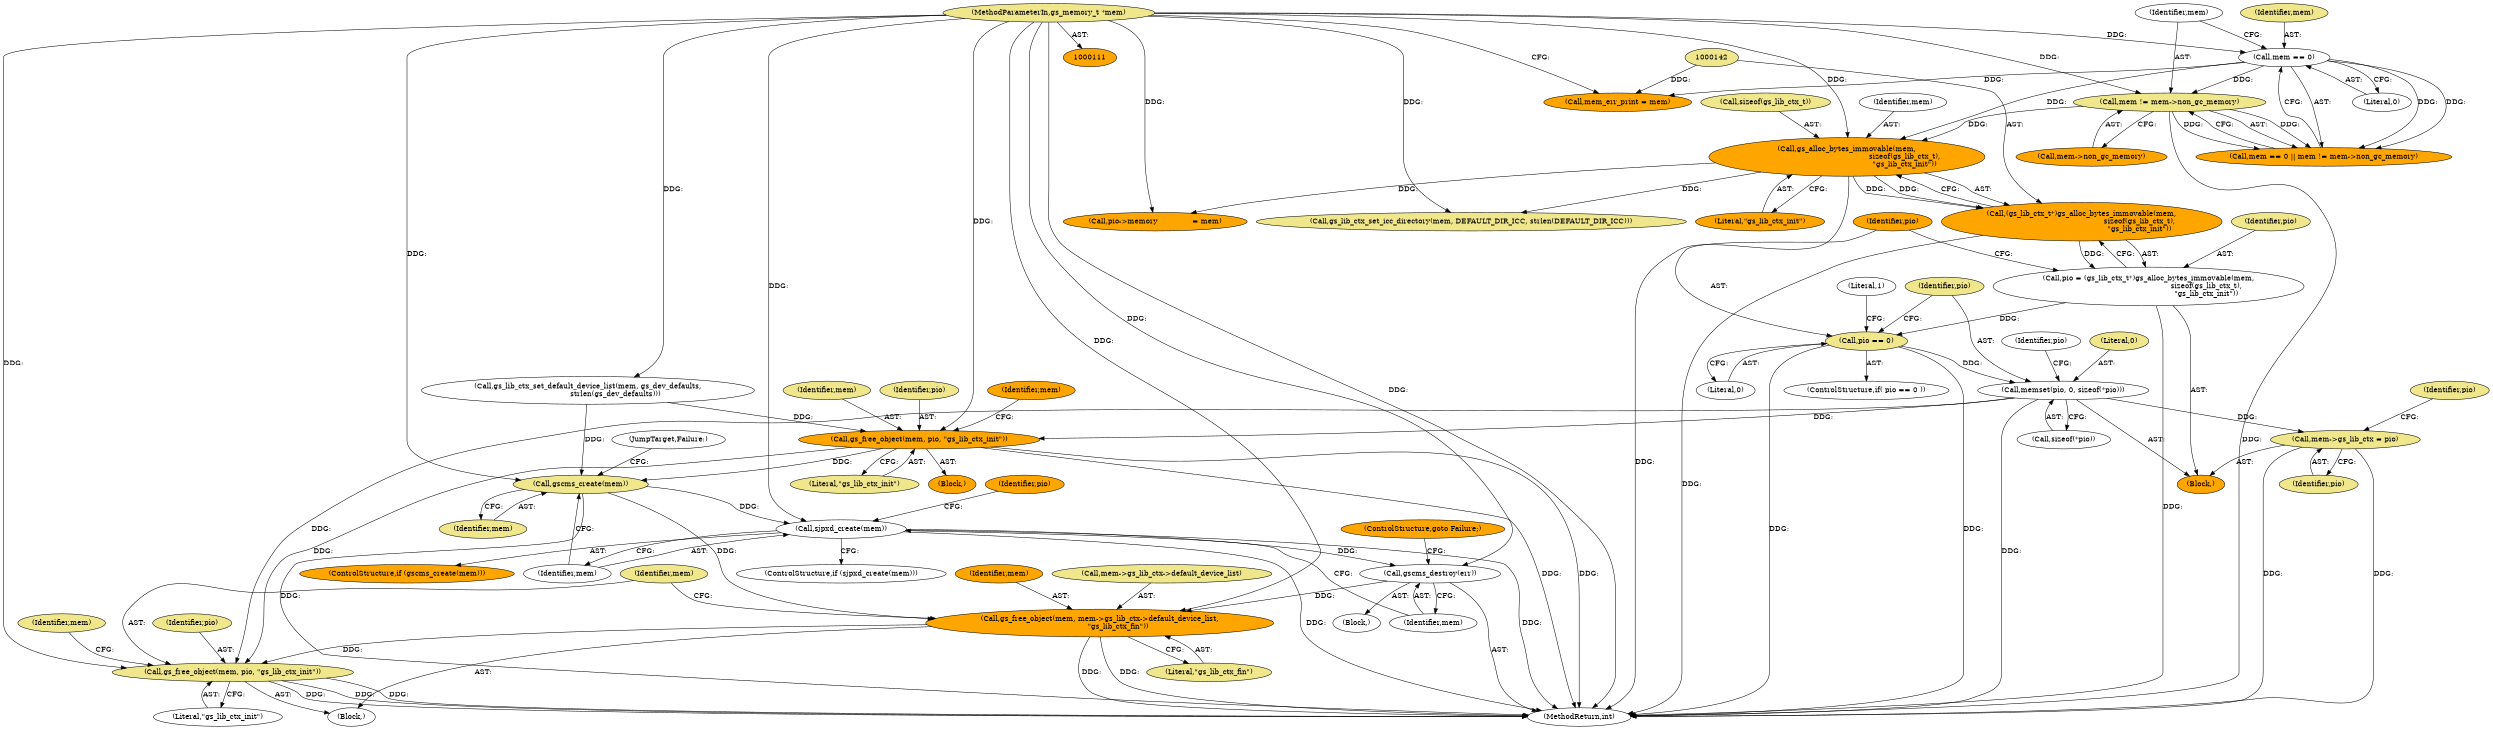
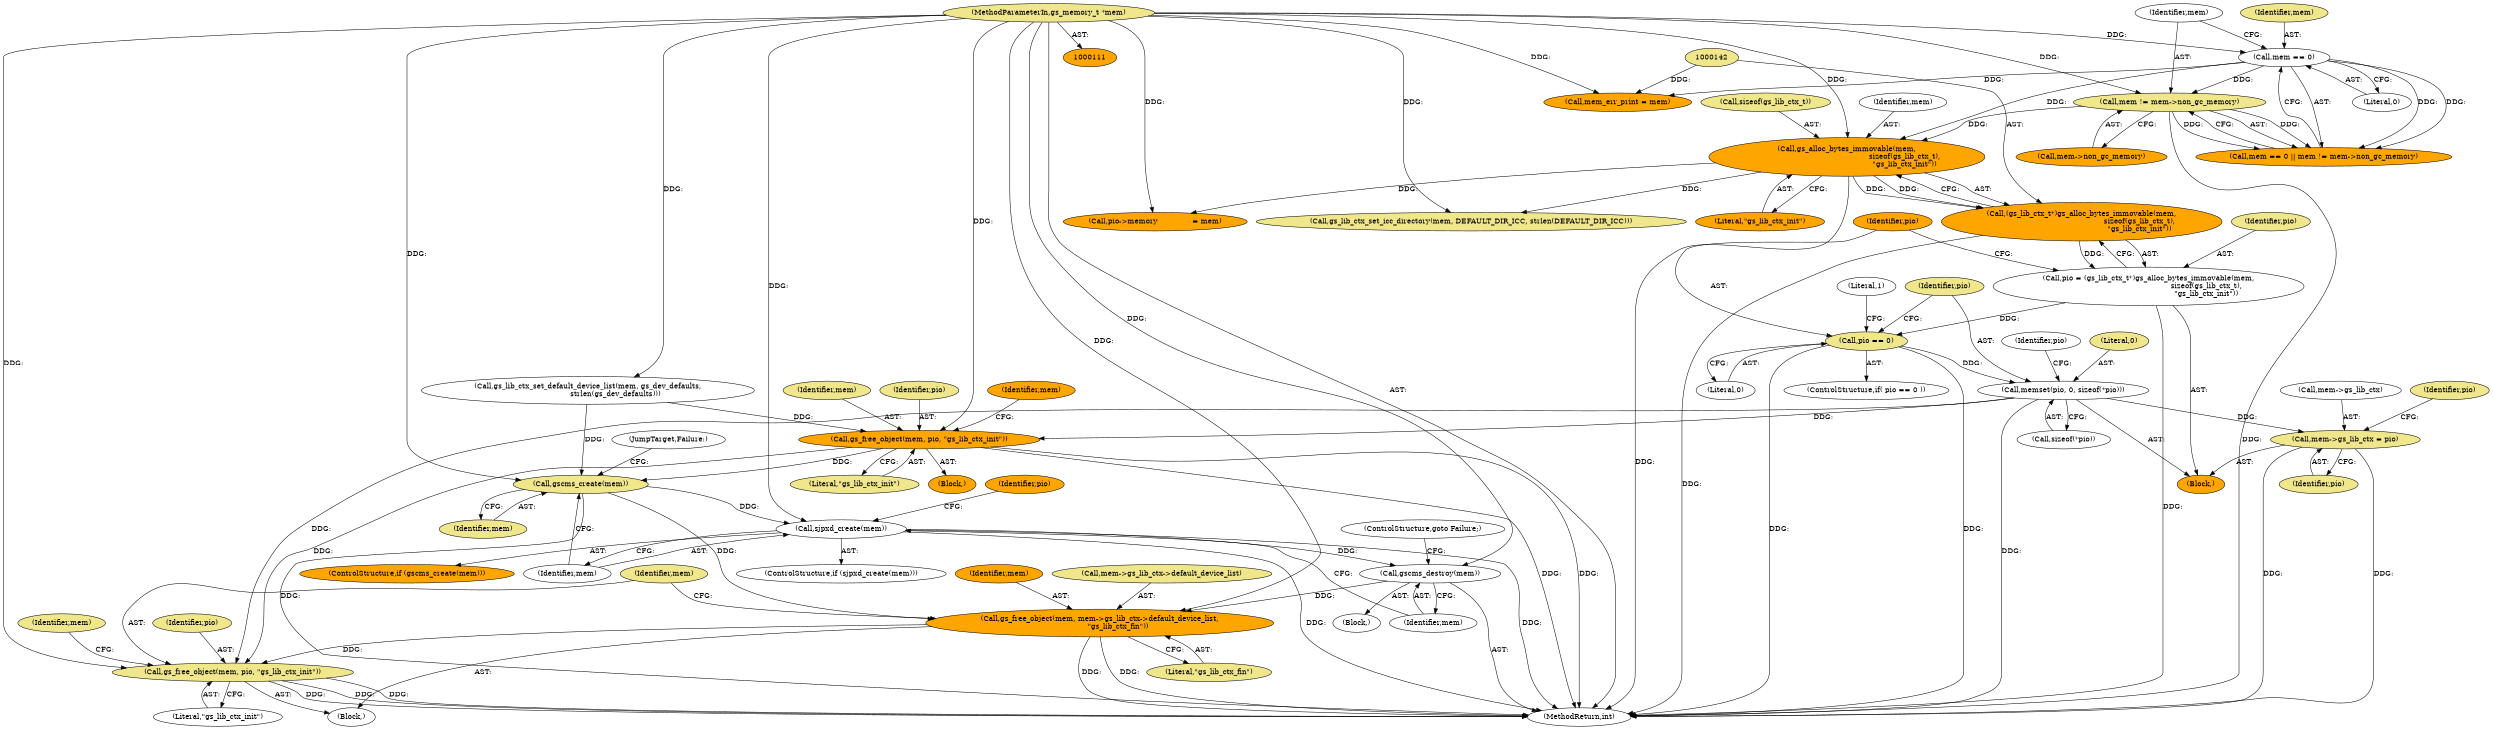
(1542, 58) -> (1542, 58)
(1400, 390) -> (1400, 390)
none -> (2341, 390)
(1423, 529) -> (1423, 529)
(851, 551) -> (851, 551)
(1430, 574) -> (1430, 574)
